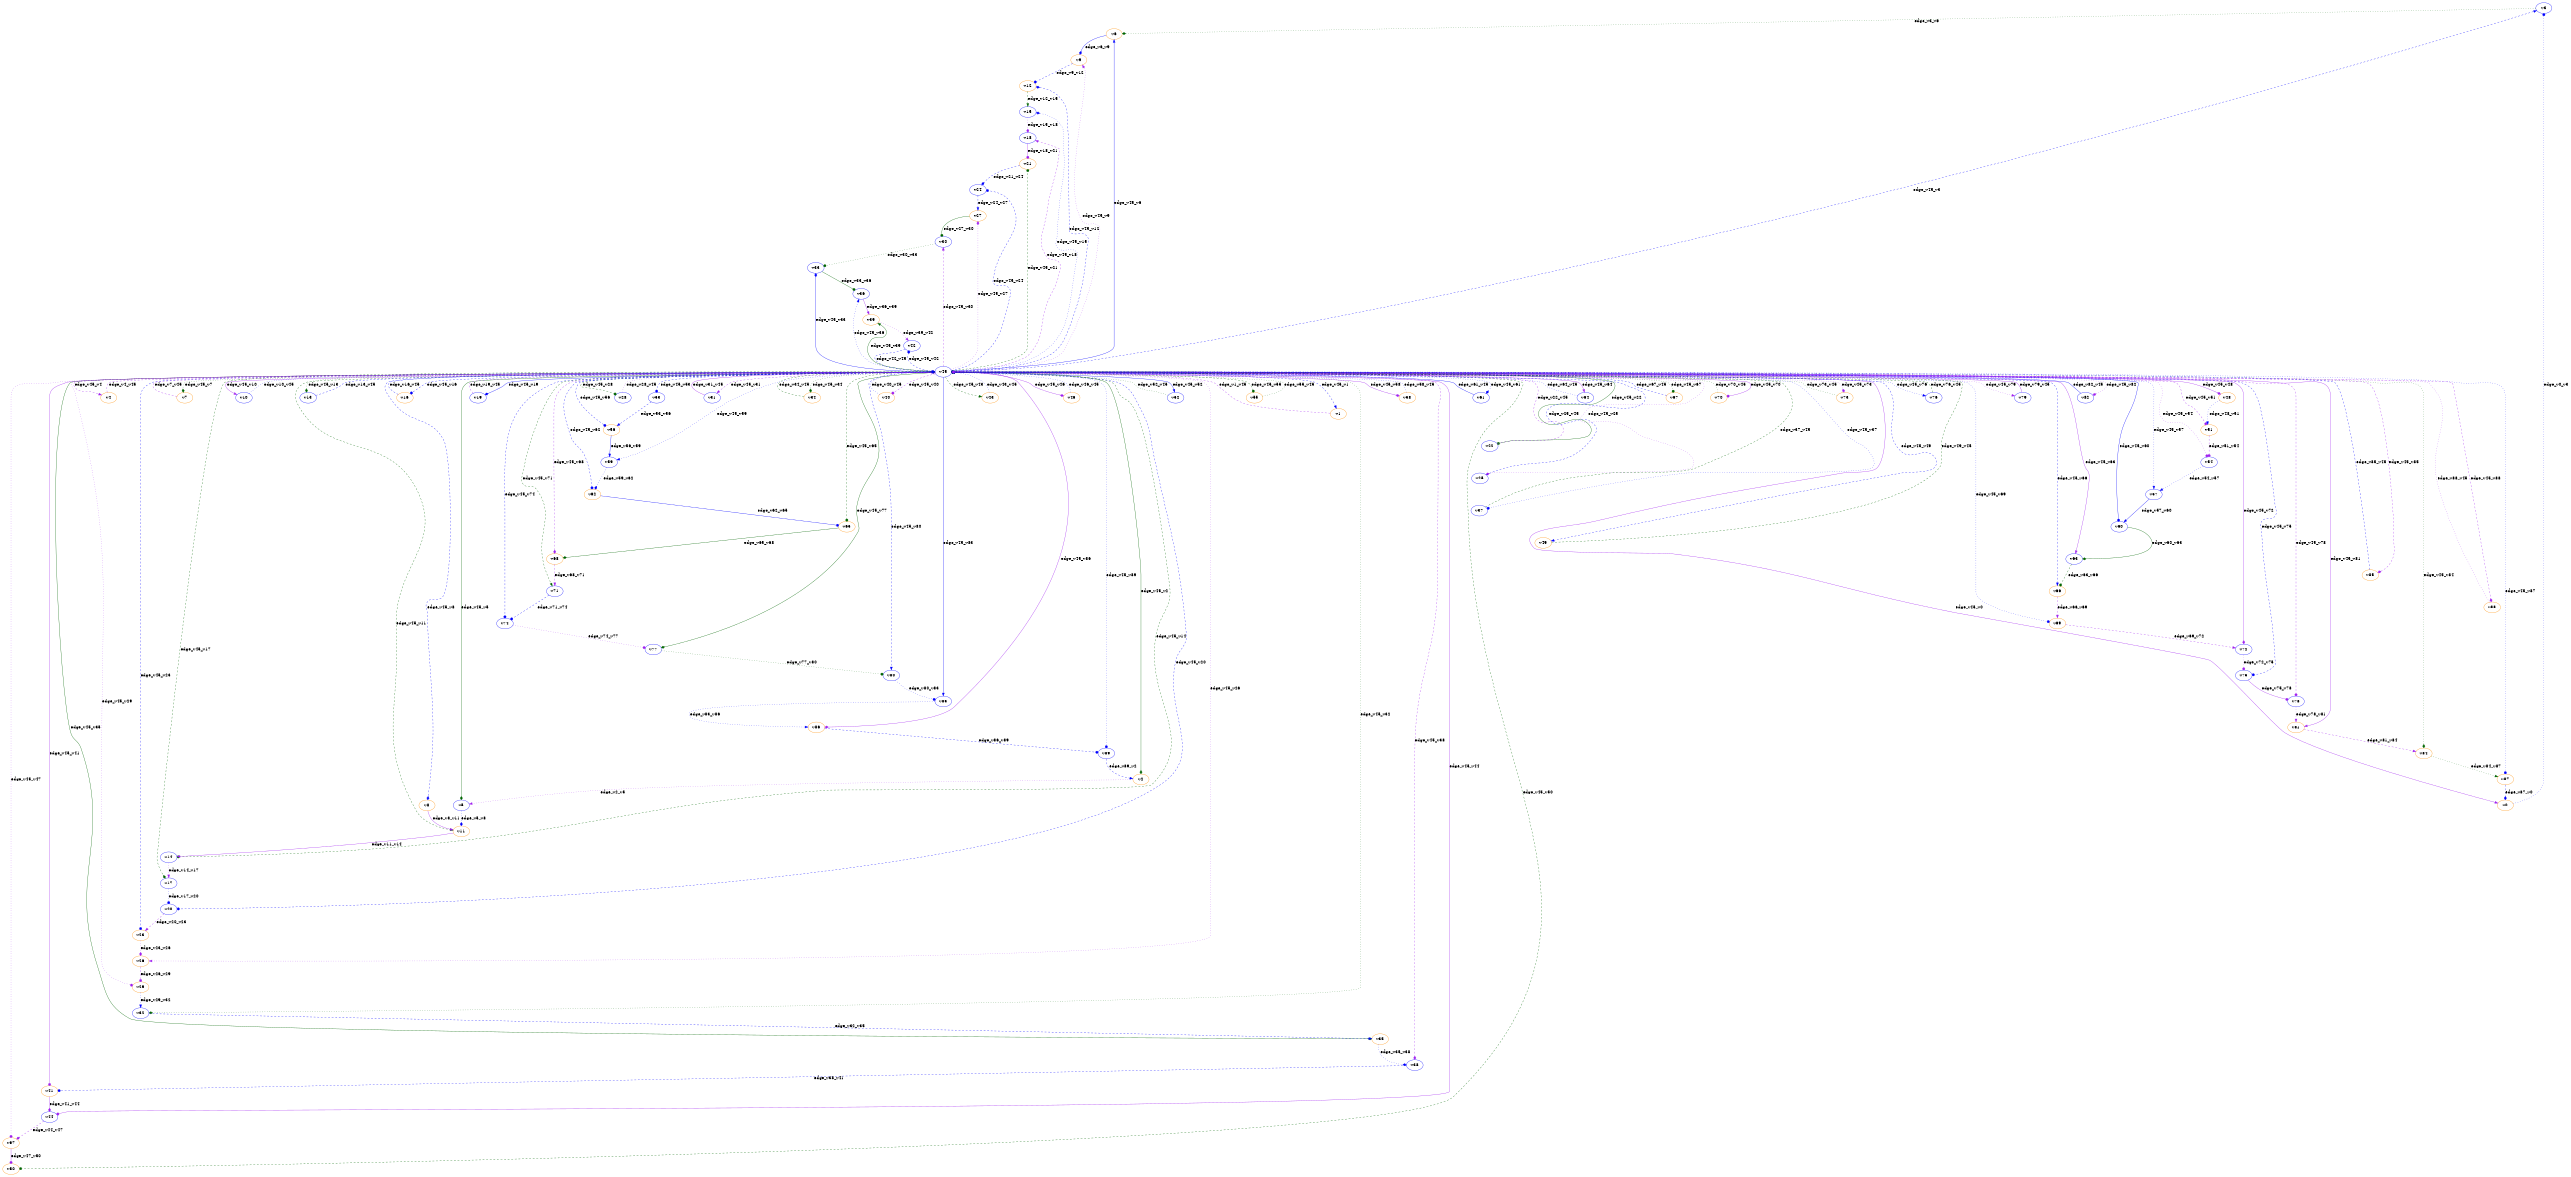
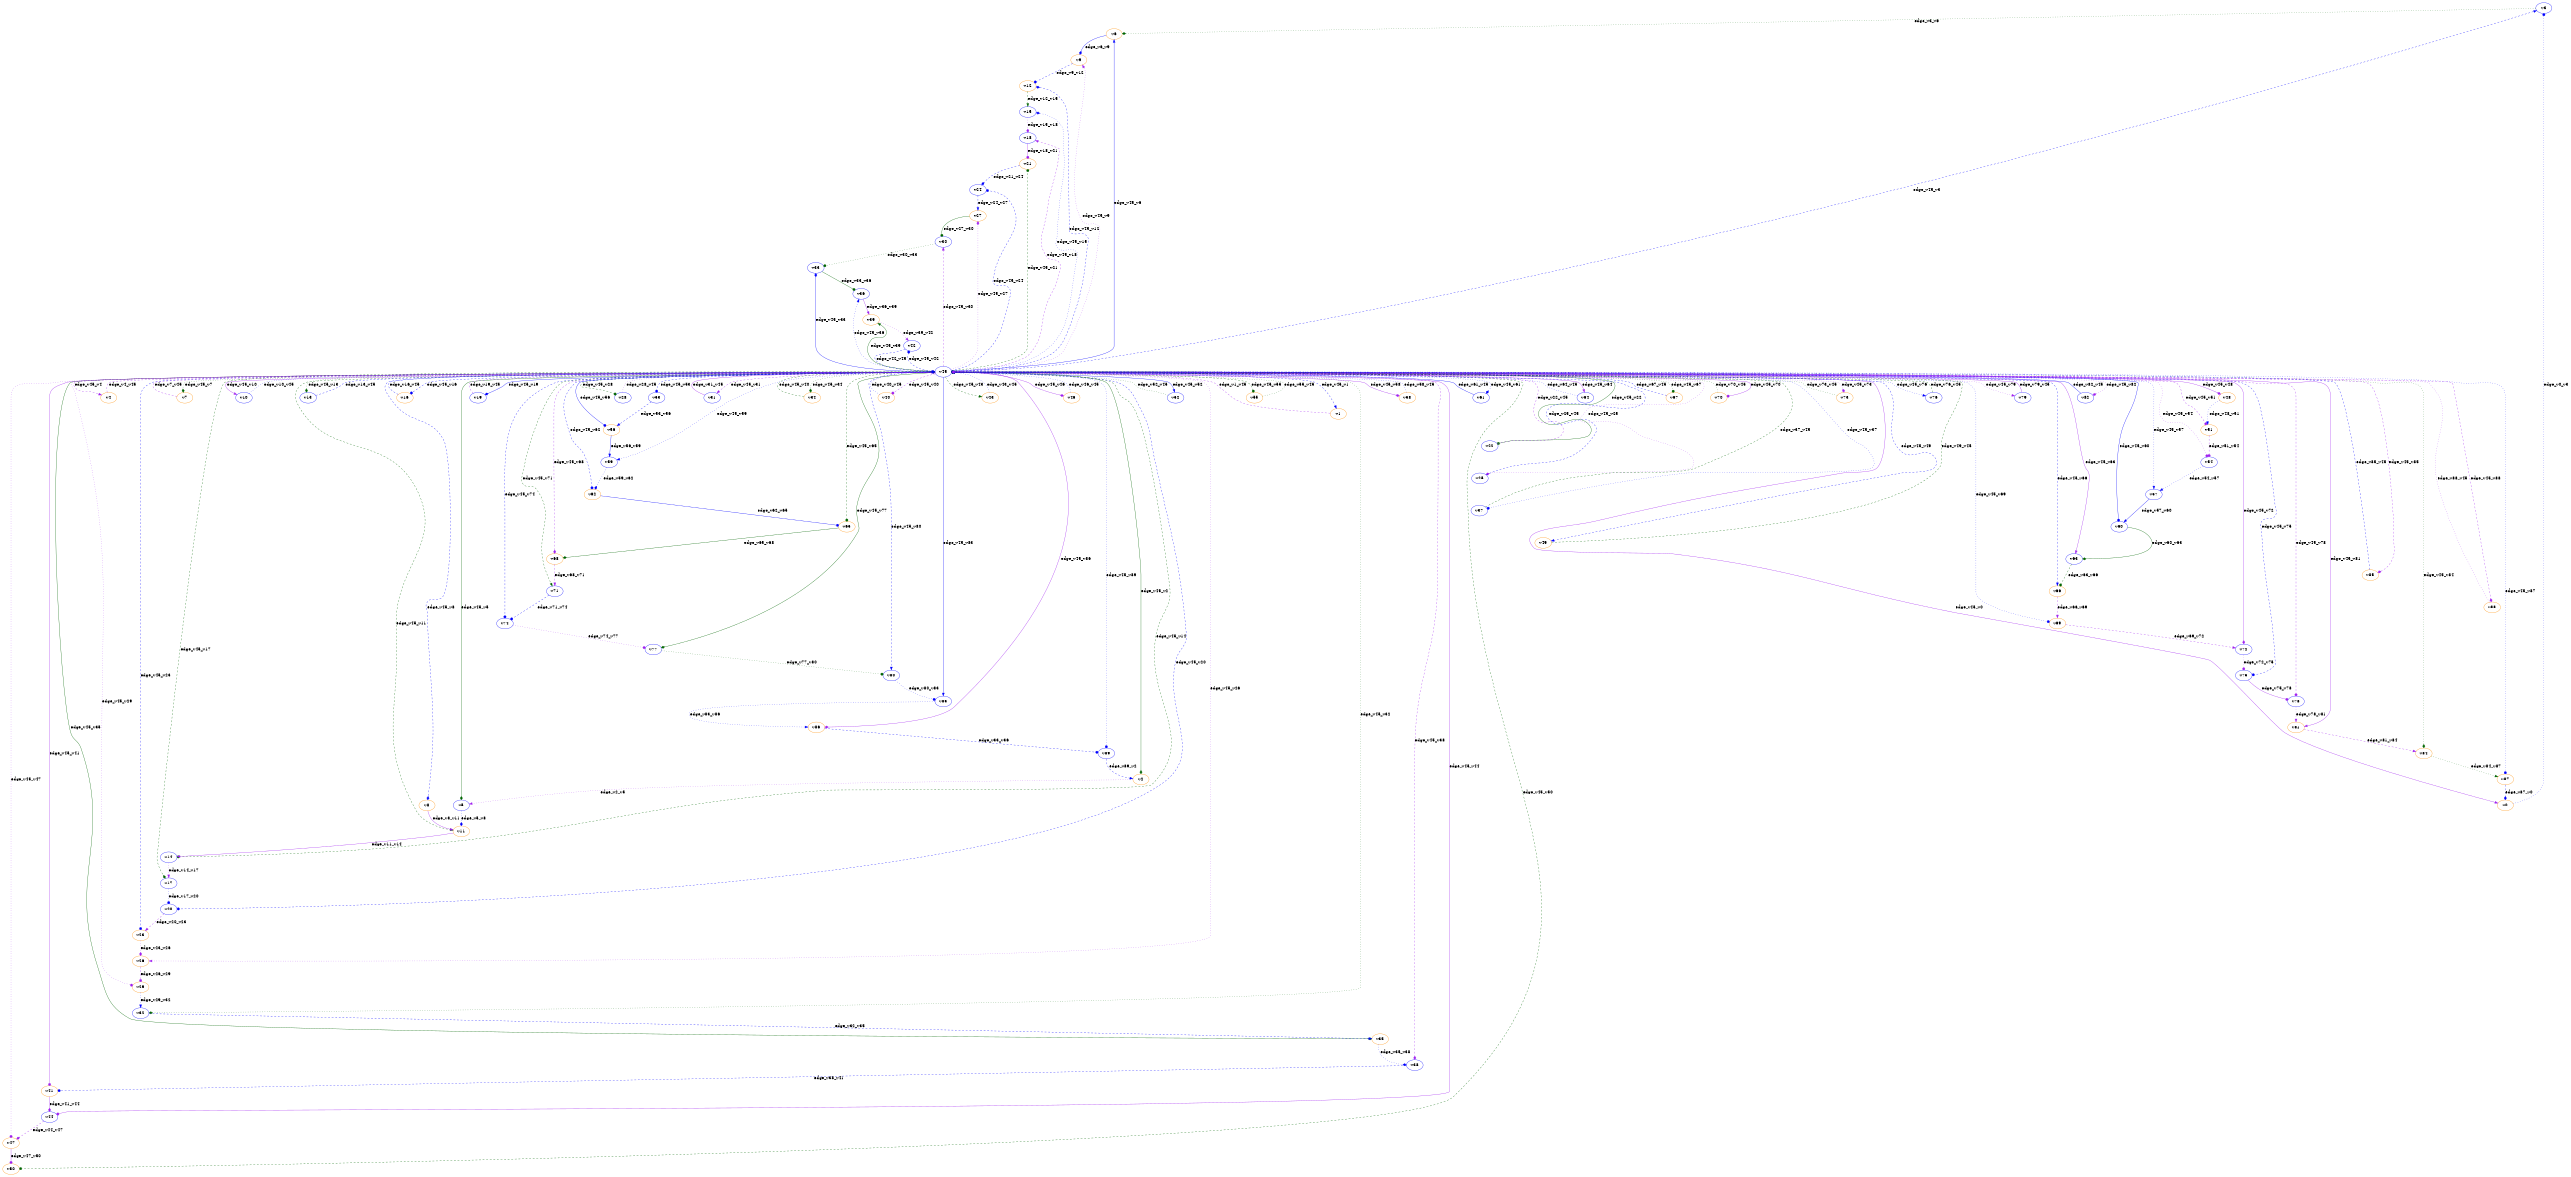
(730, 375) -> (730, 375)
(794, 385) -> (794, 385)
(994, 740) -> (994, 740)
(11, 1143) -> (11, 1143)
